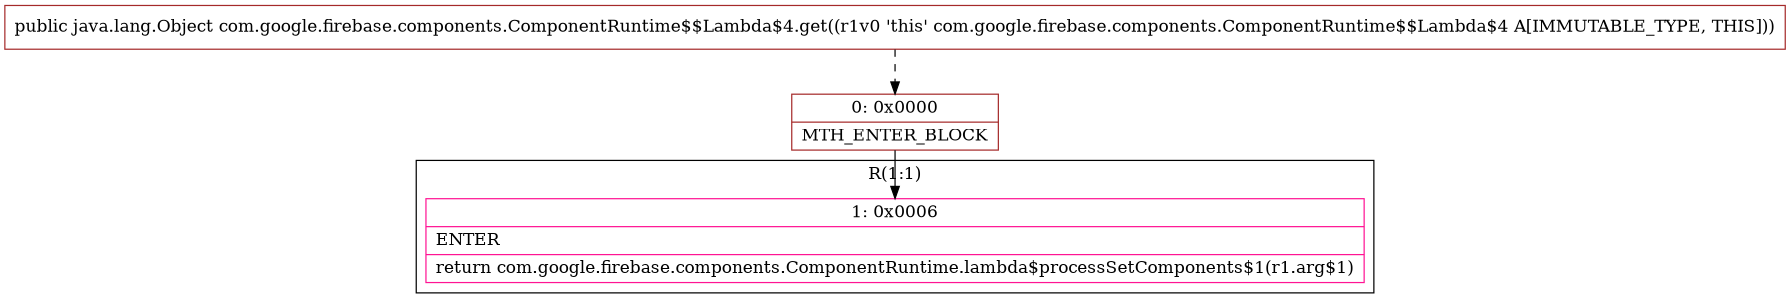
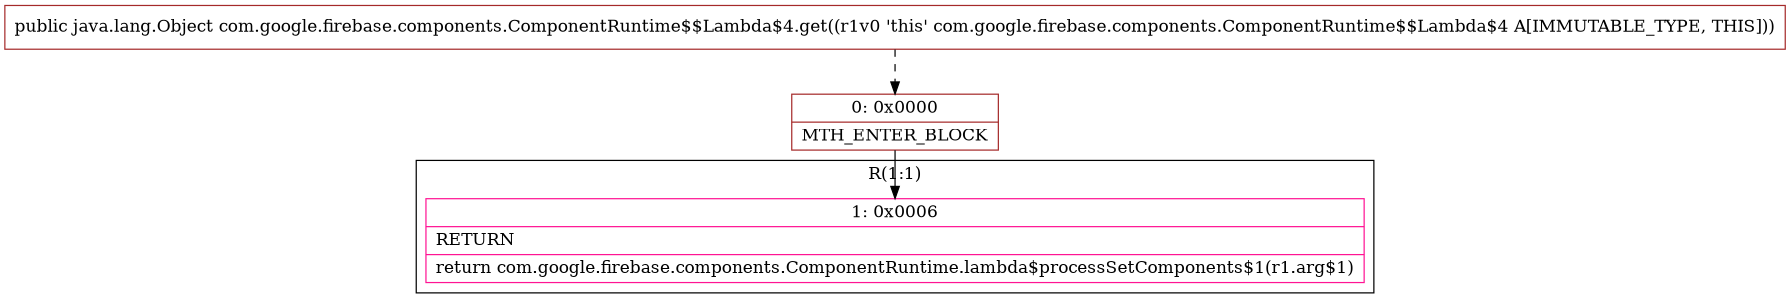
(468, 240) -> (475, 240)
